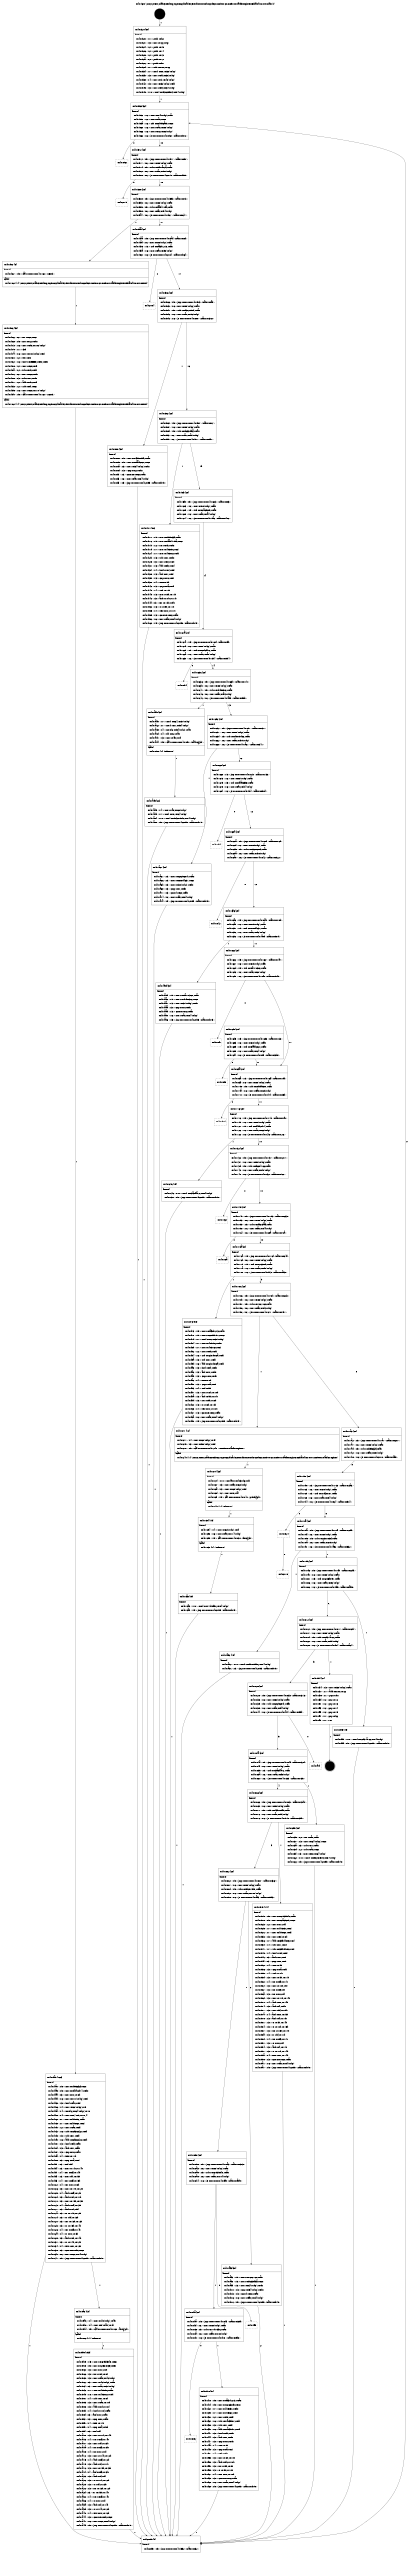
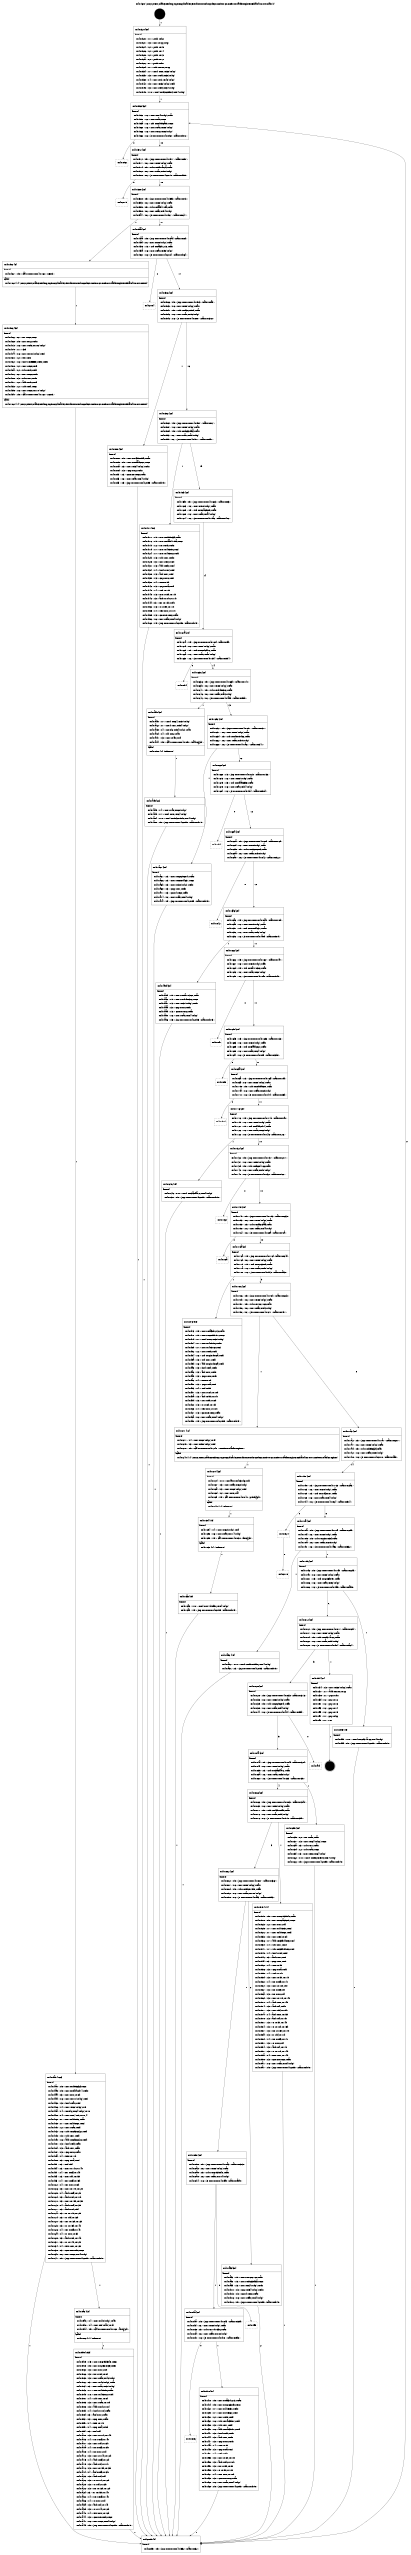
(284, 1021) -> (254, 1003)
(352, 1465) -> (352, 1465)
(171, 1970) -> none
